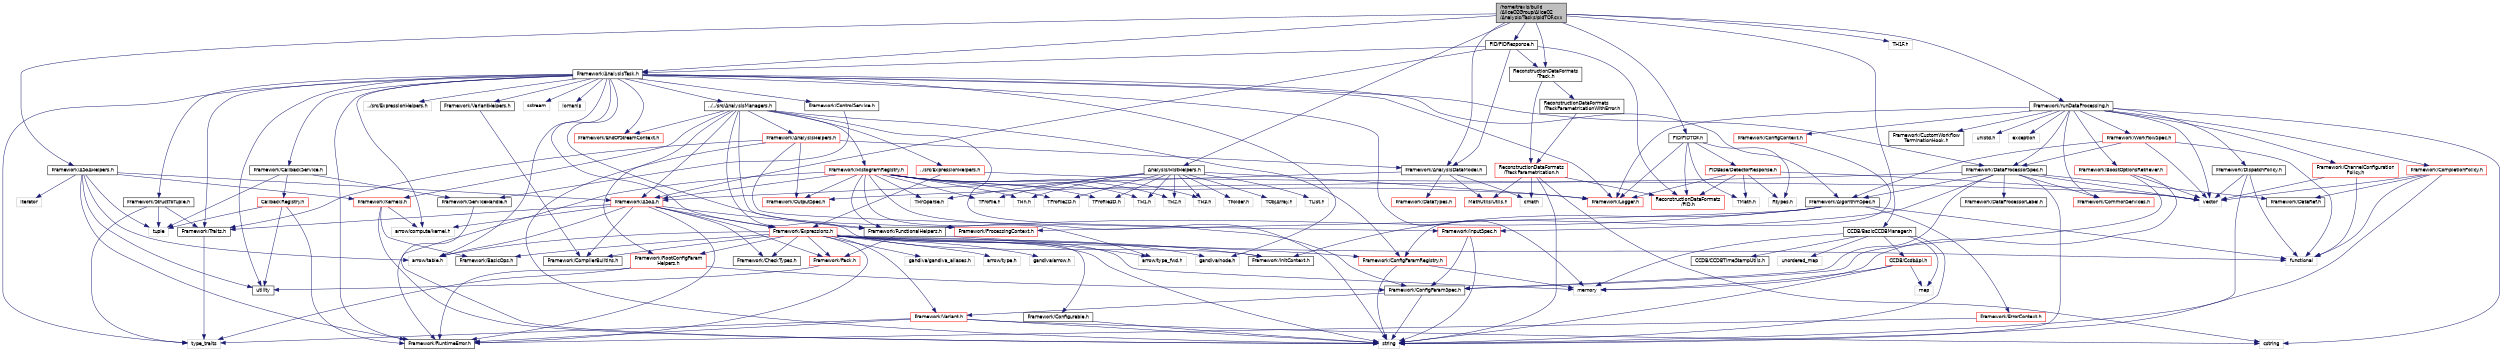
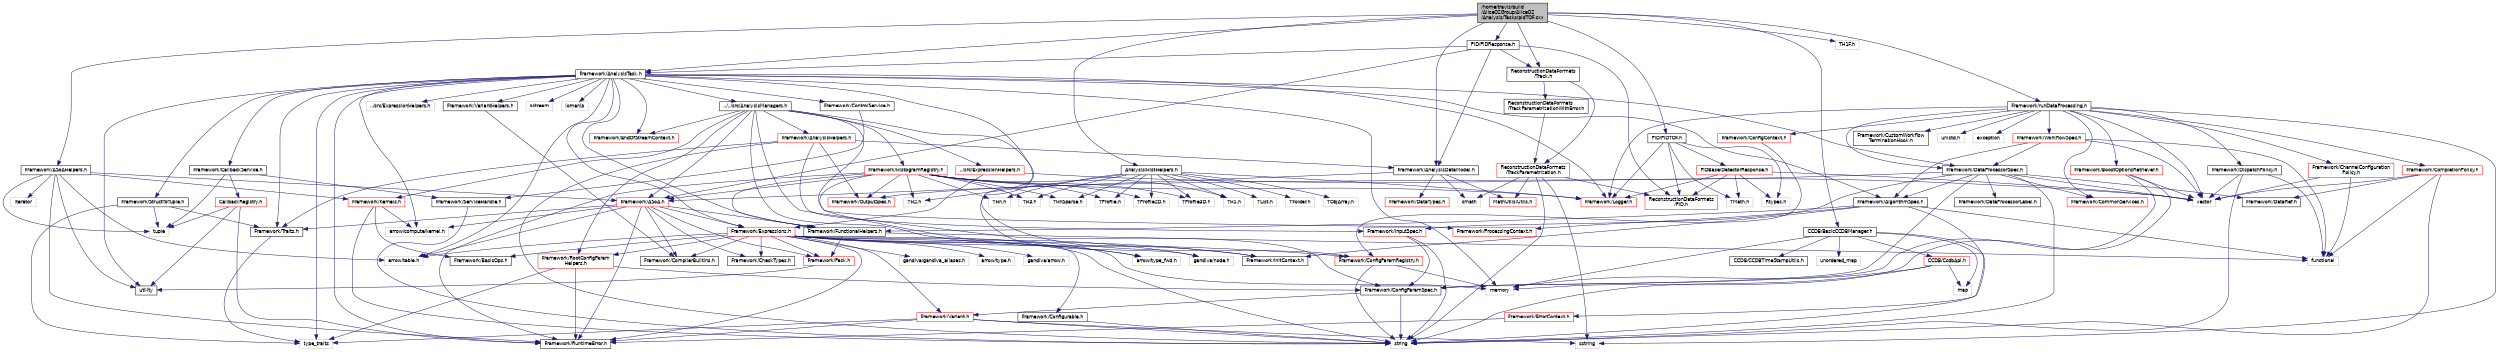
(1141, 229) -> none
